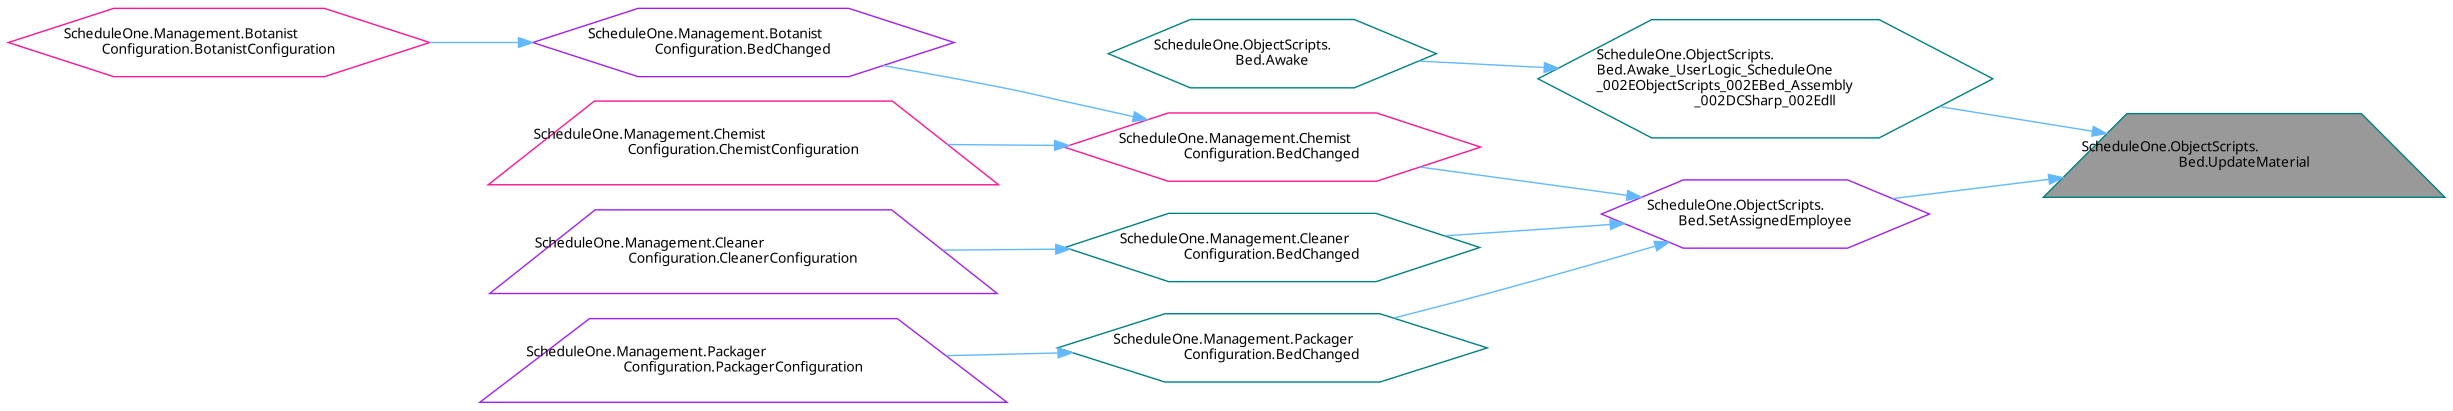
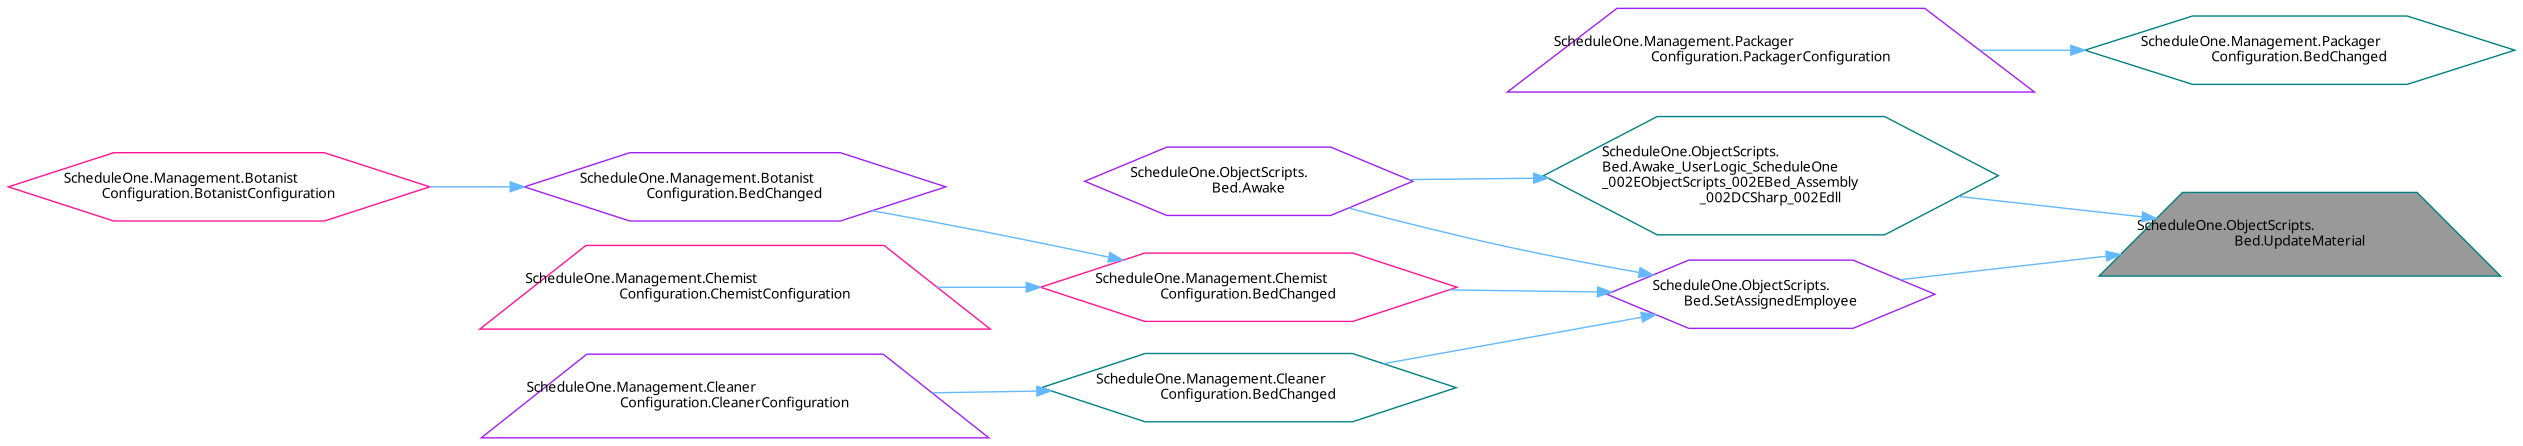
(1272, 54) -> (1249, 181)
(1525, 283) -> (1493, 244)
